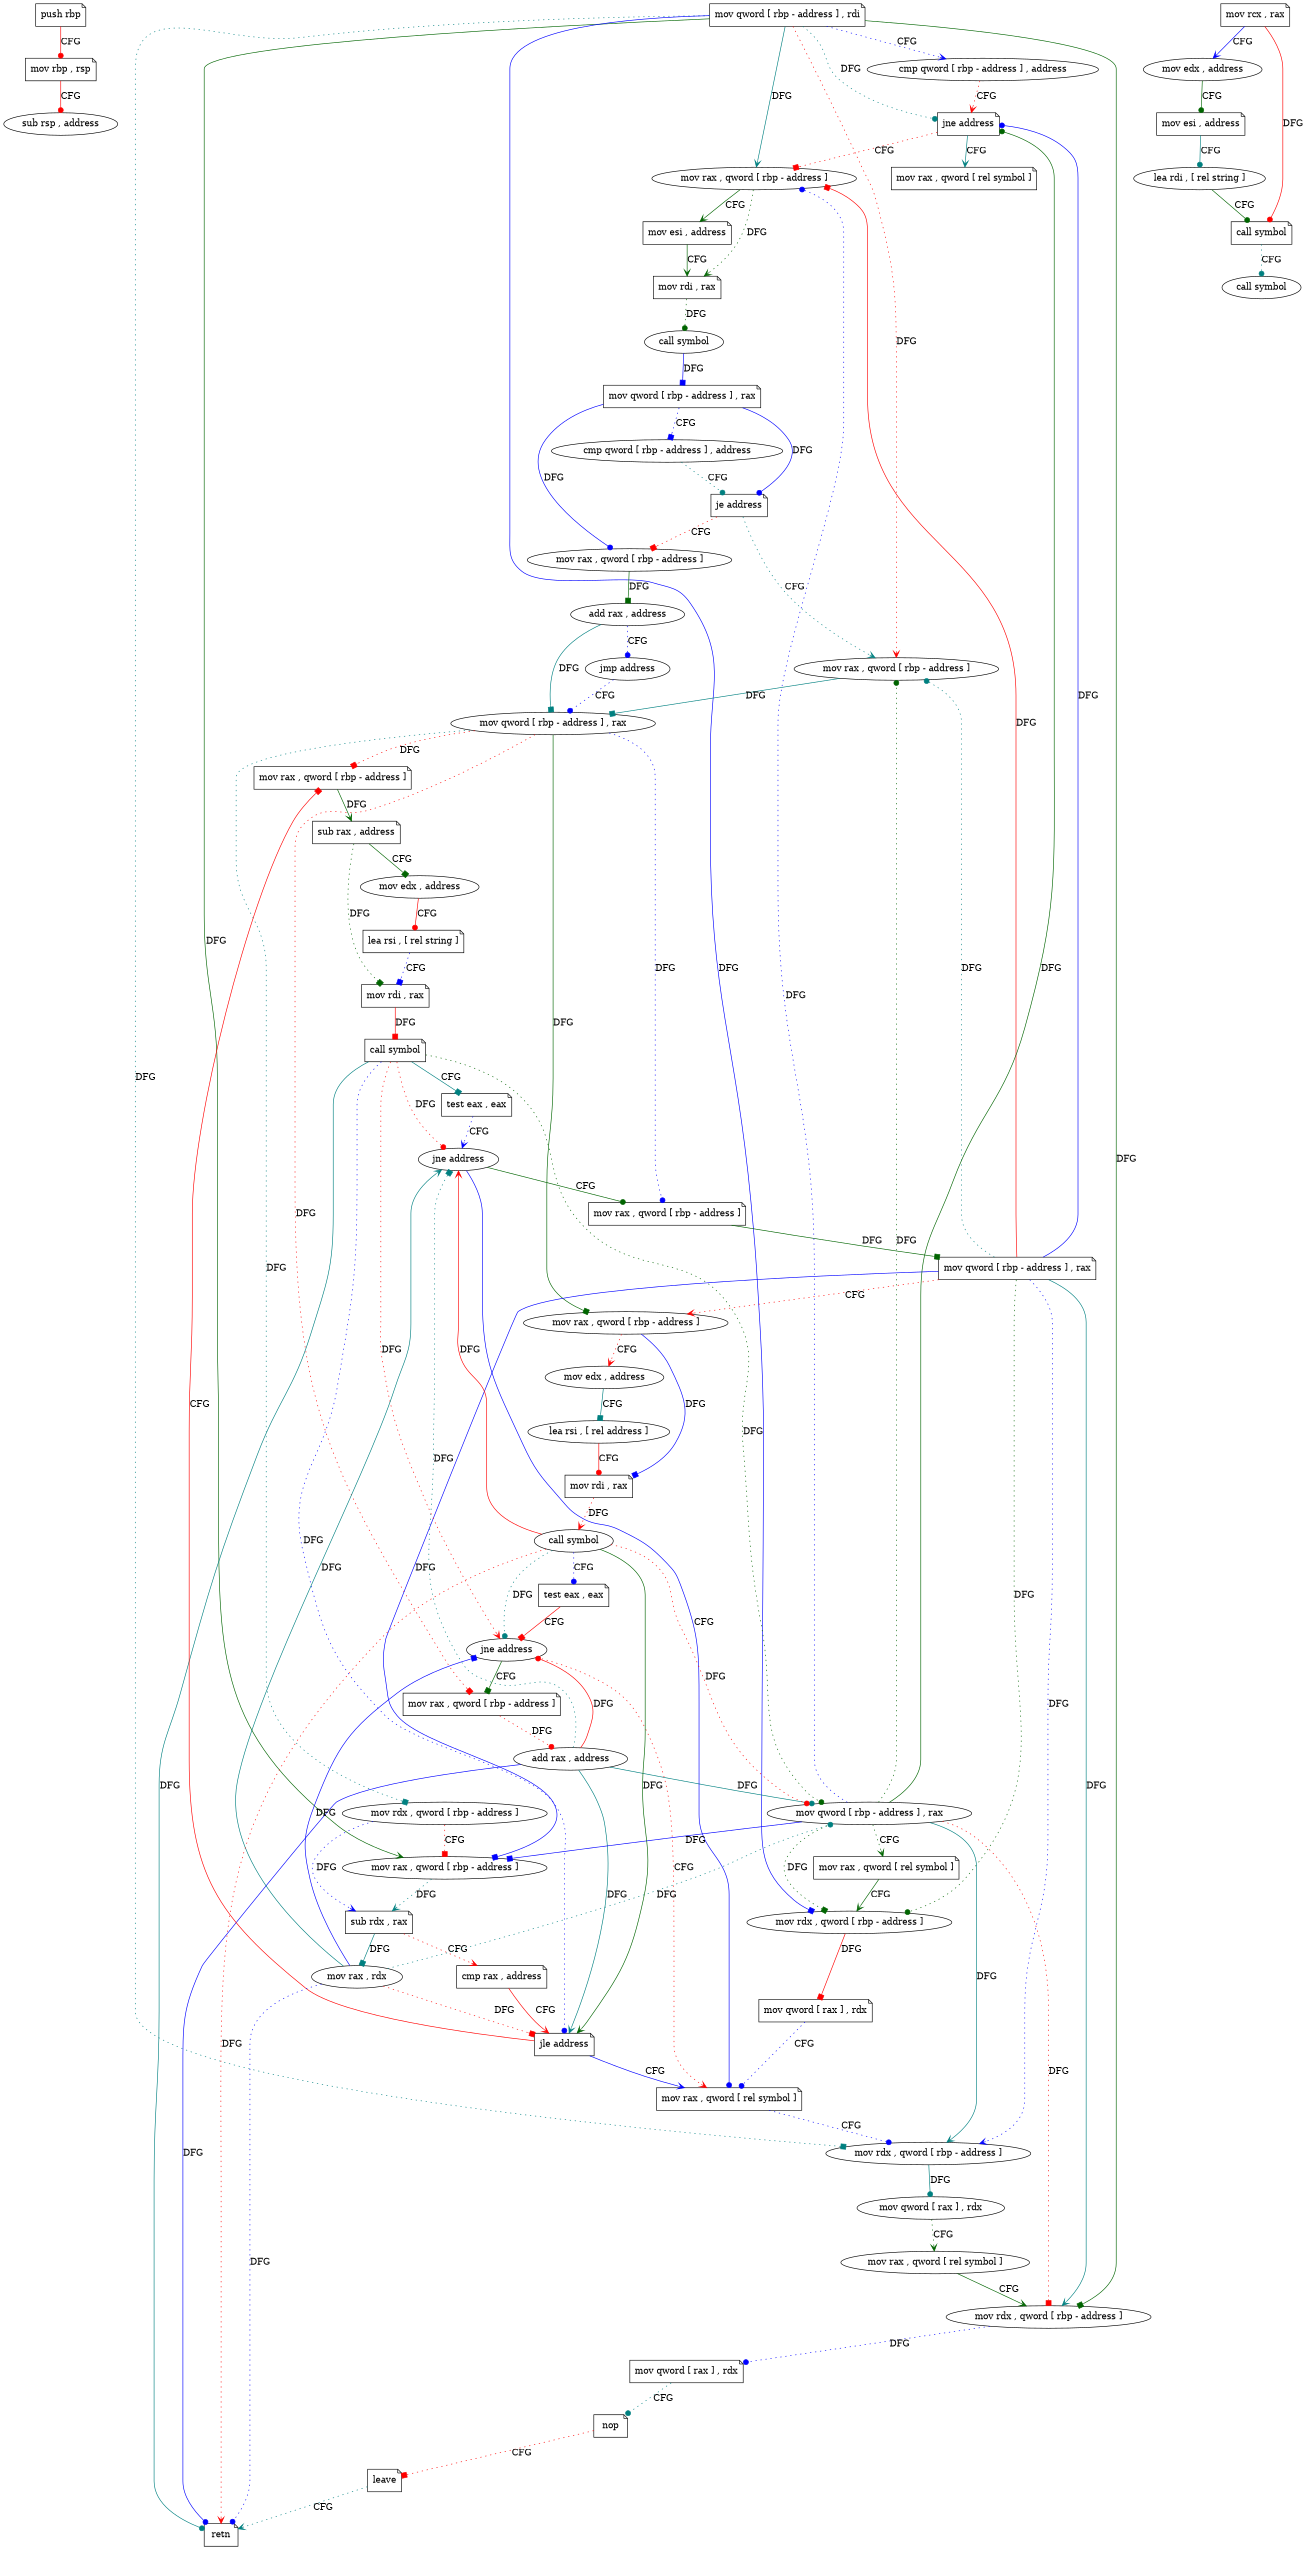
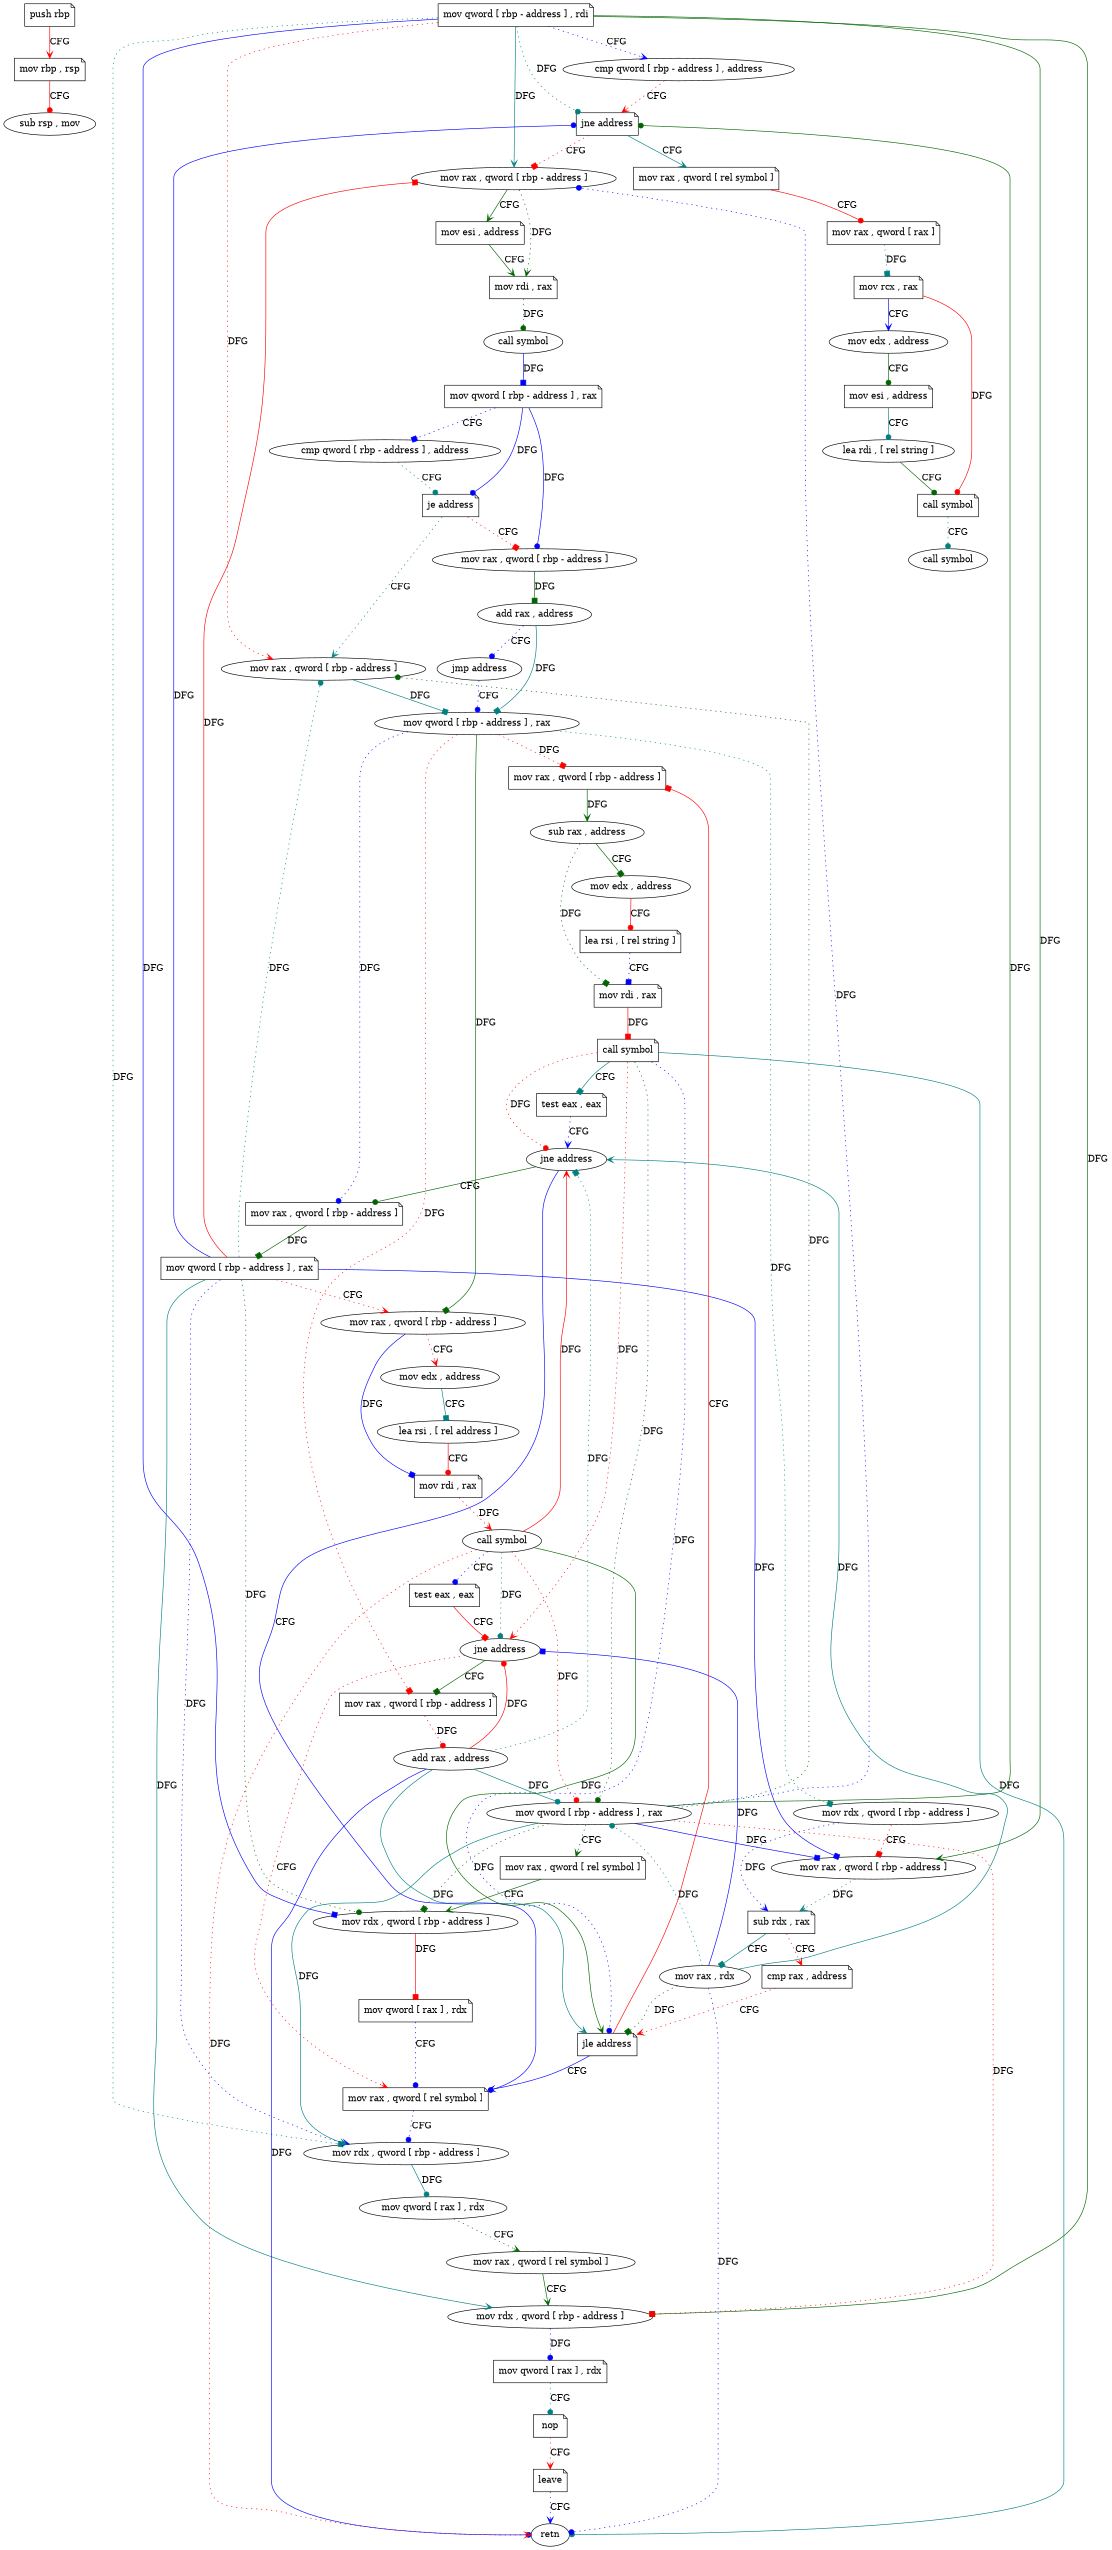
(61, 40) -> (50, 39)
(61, 124) -> (50, 124)
none -> (883, 233)
(356, 832) -> (587, 832)
(380, 1950) -> (758, 1950)
(456, 2010) -> (650, 2004)
(525, 2010) -> (710, 2010)
(501, 2452) -> (550, 2450)
(306, 2507) -> (550, 2505)
(221, 2535) -> (550, 2535)
